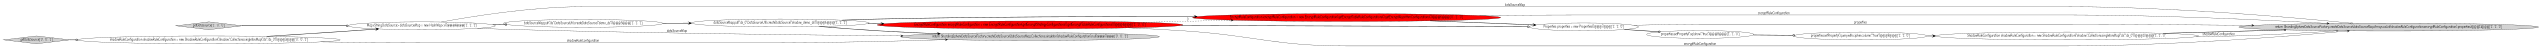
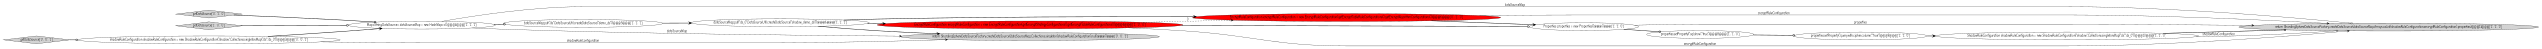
none -> (209, 14)
